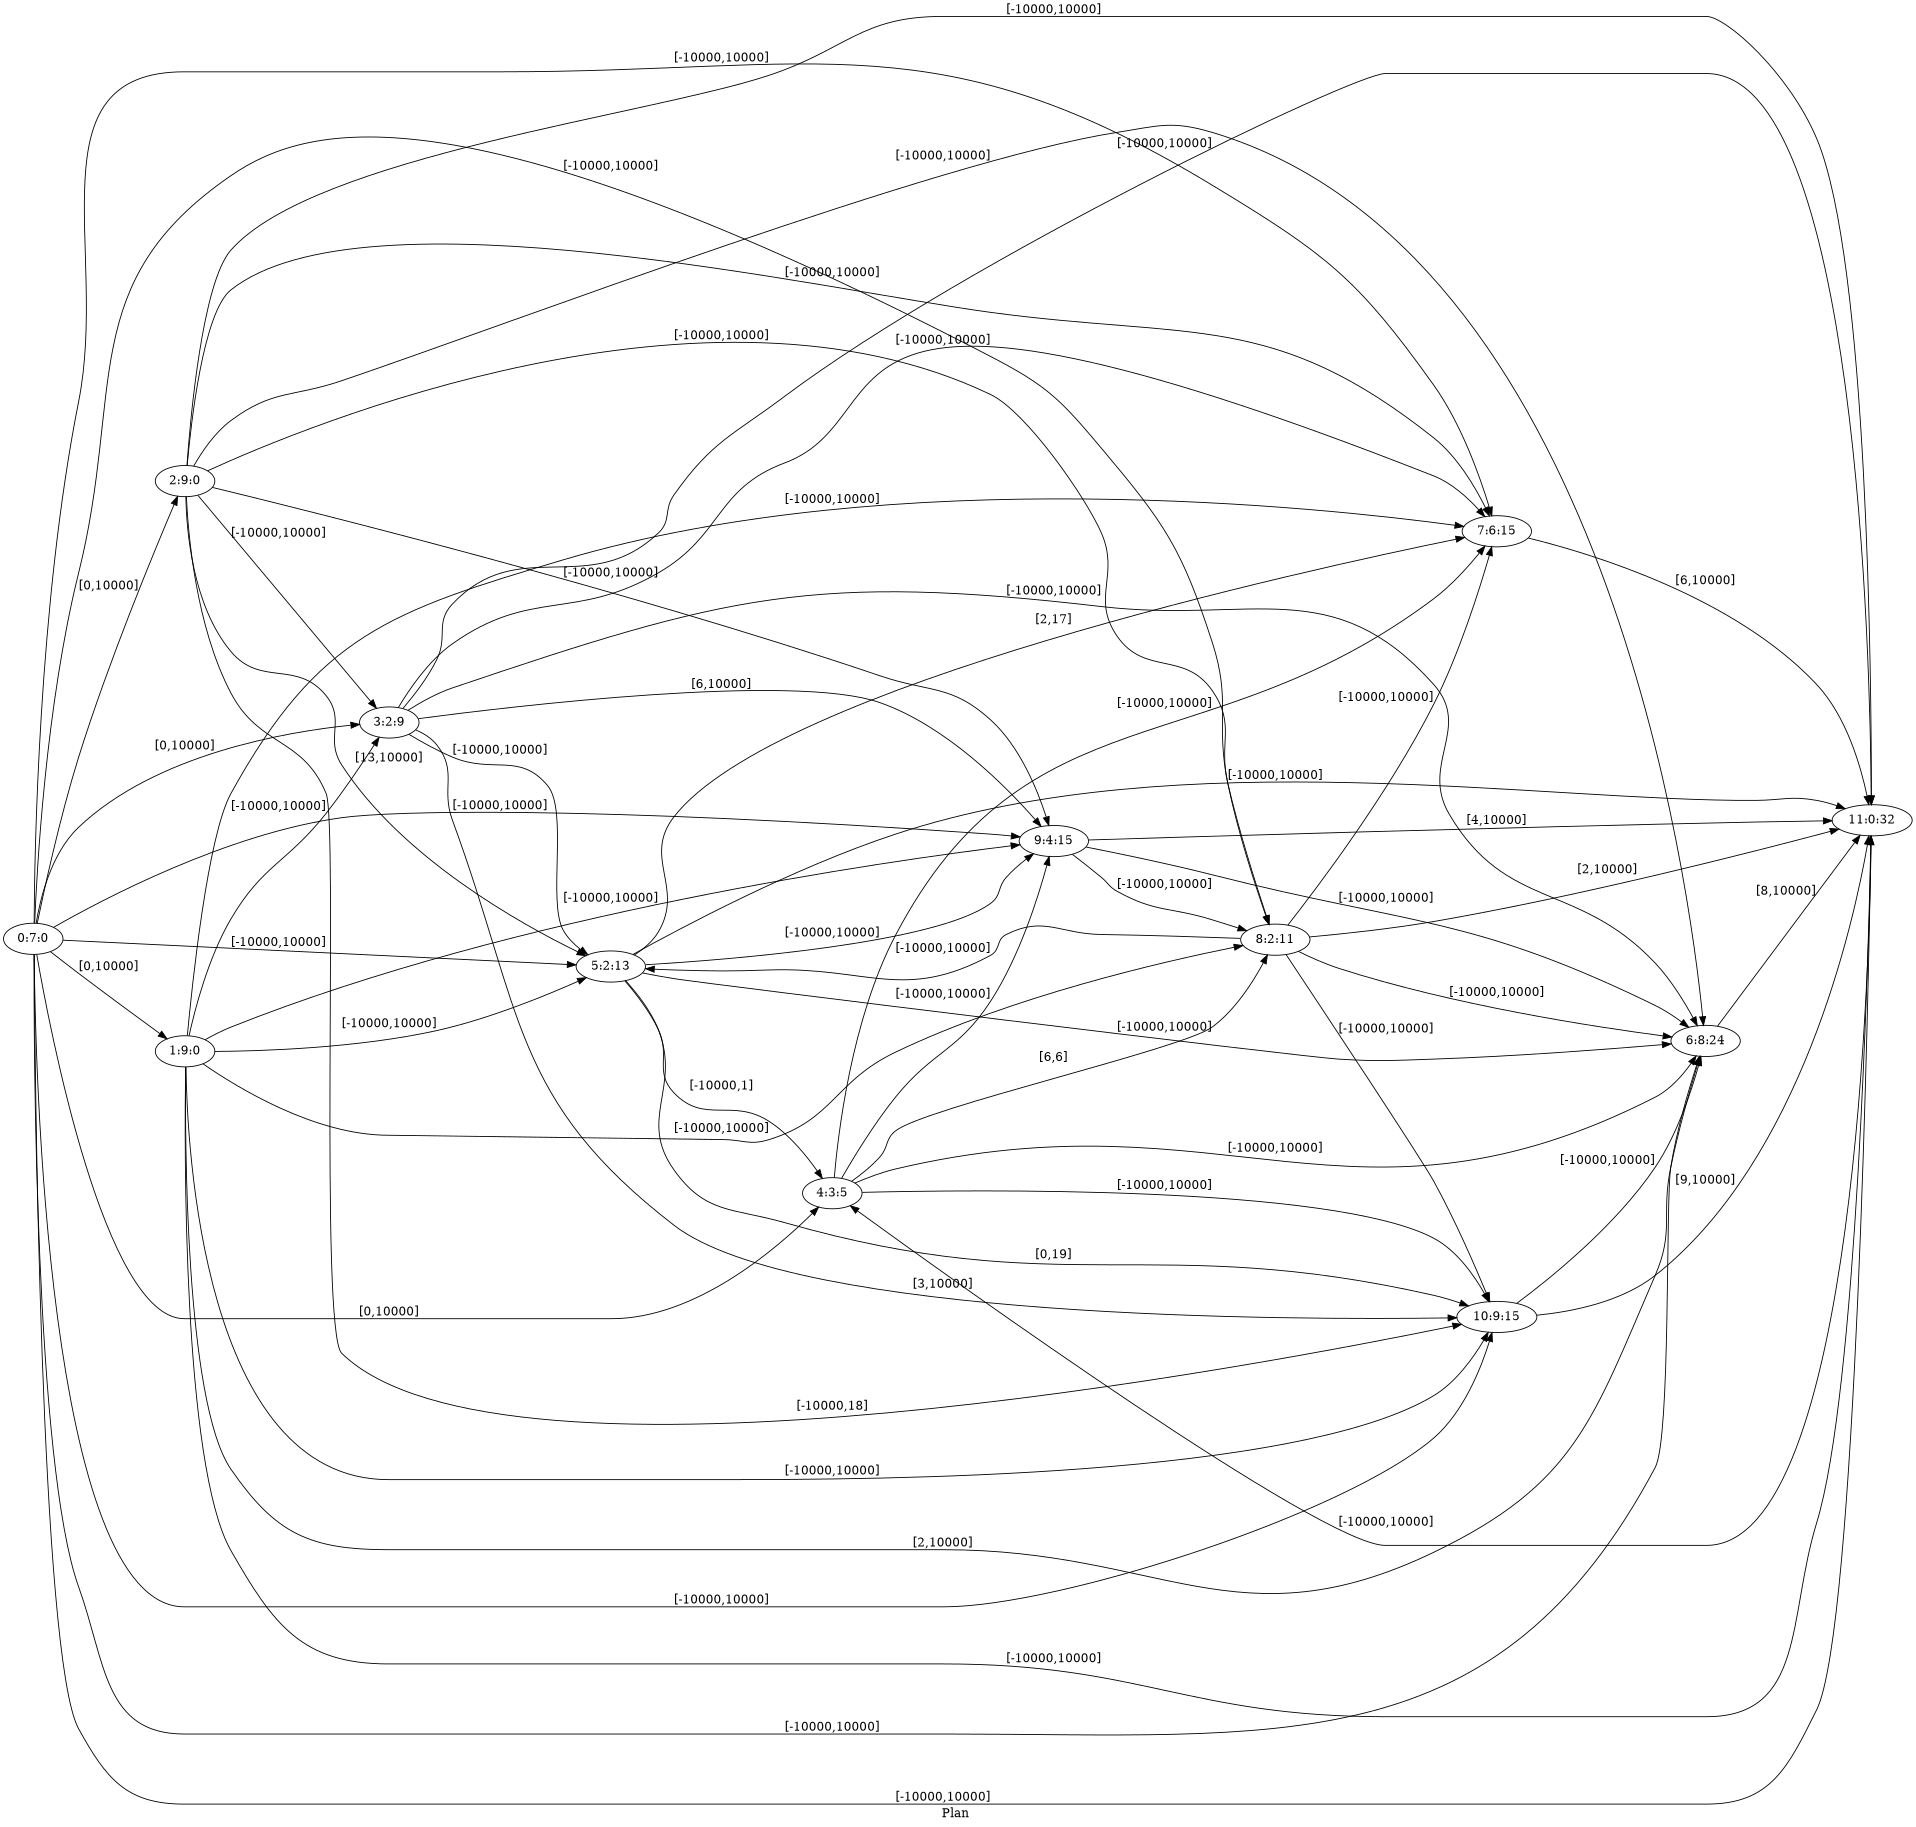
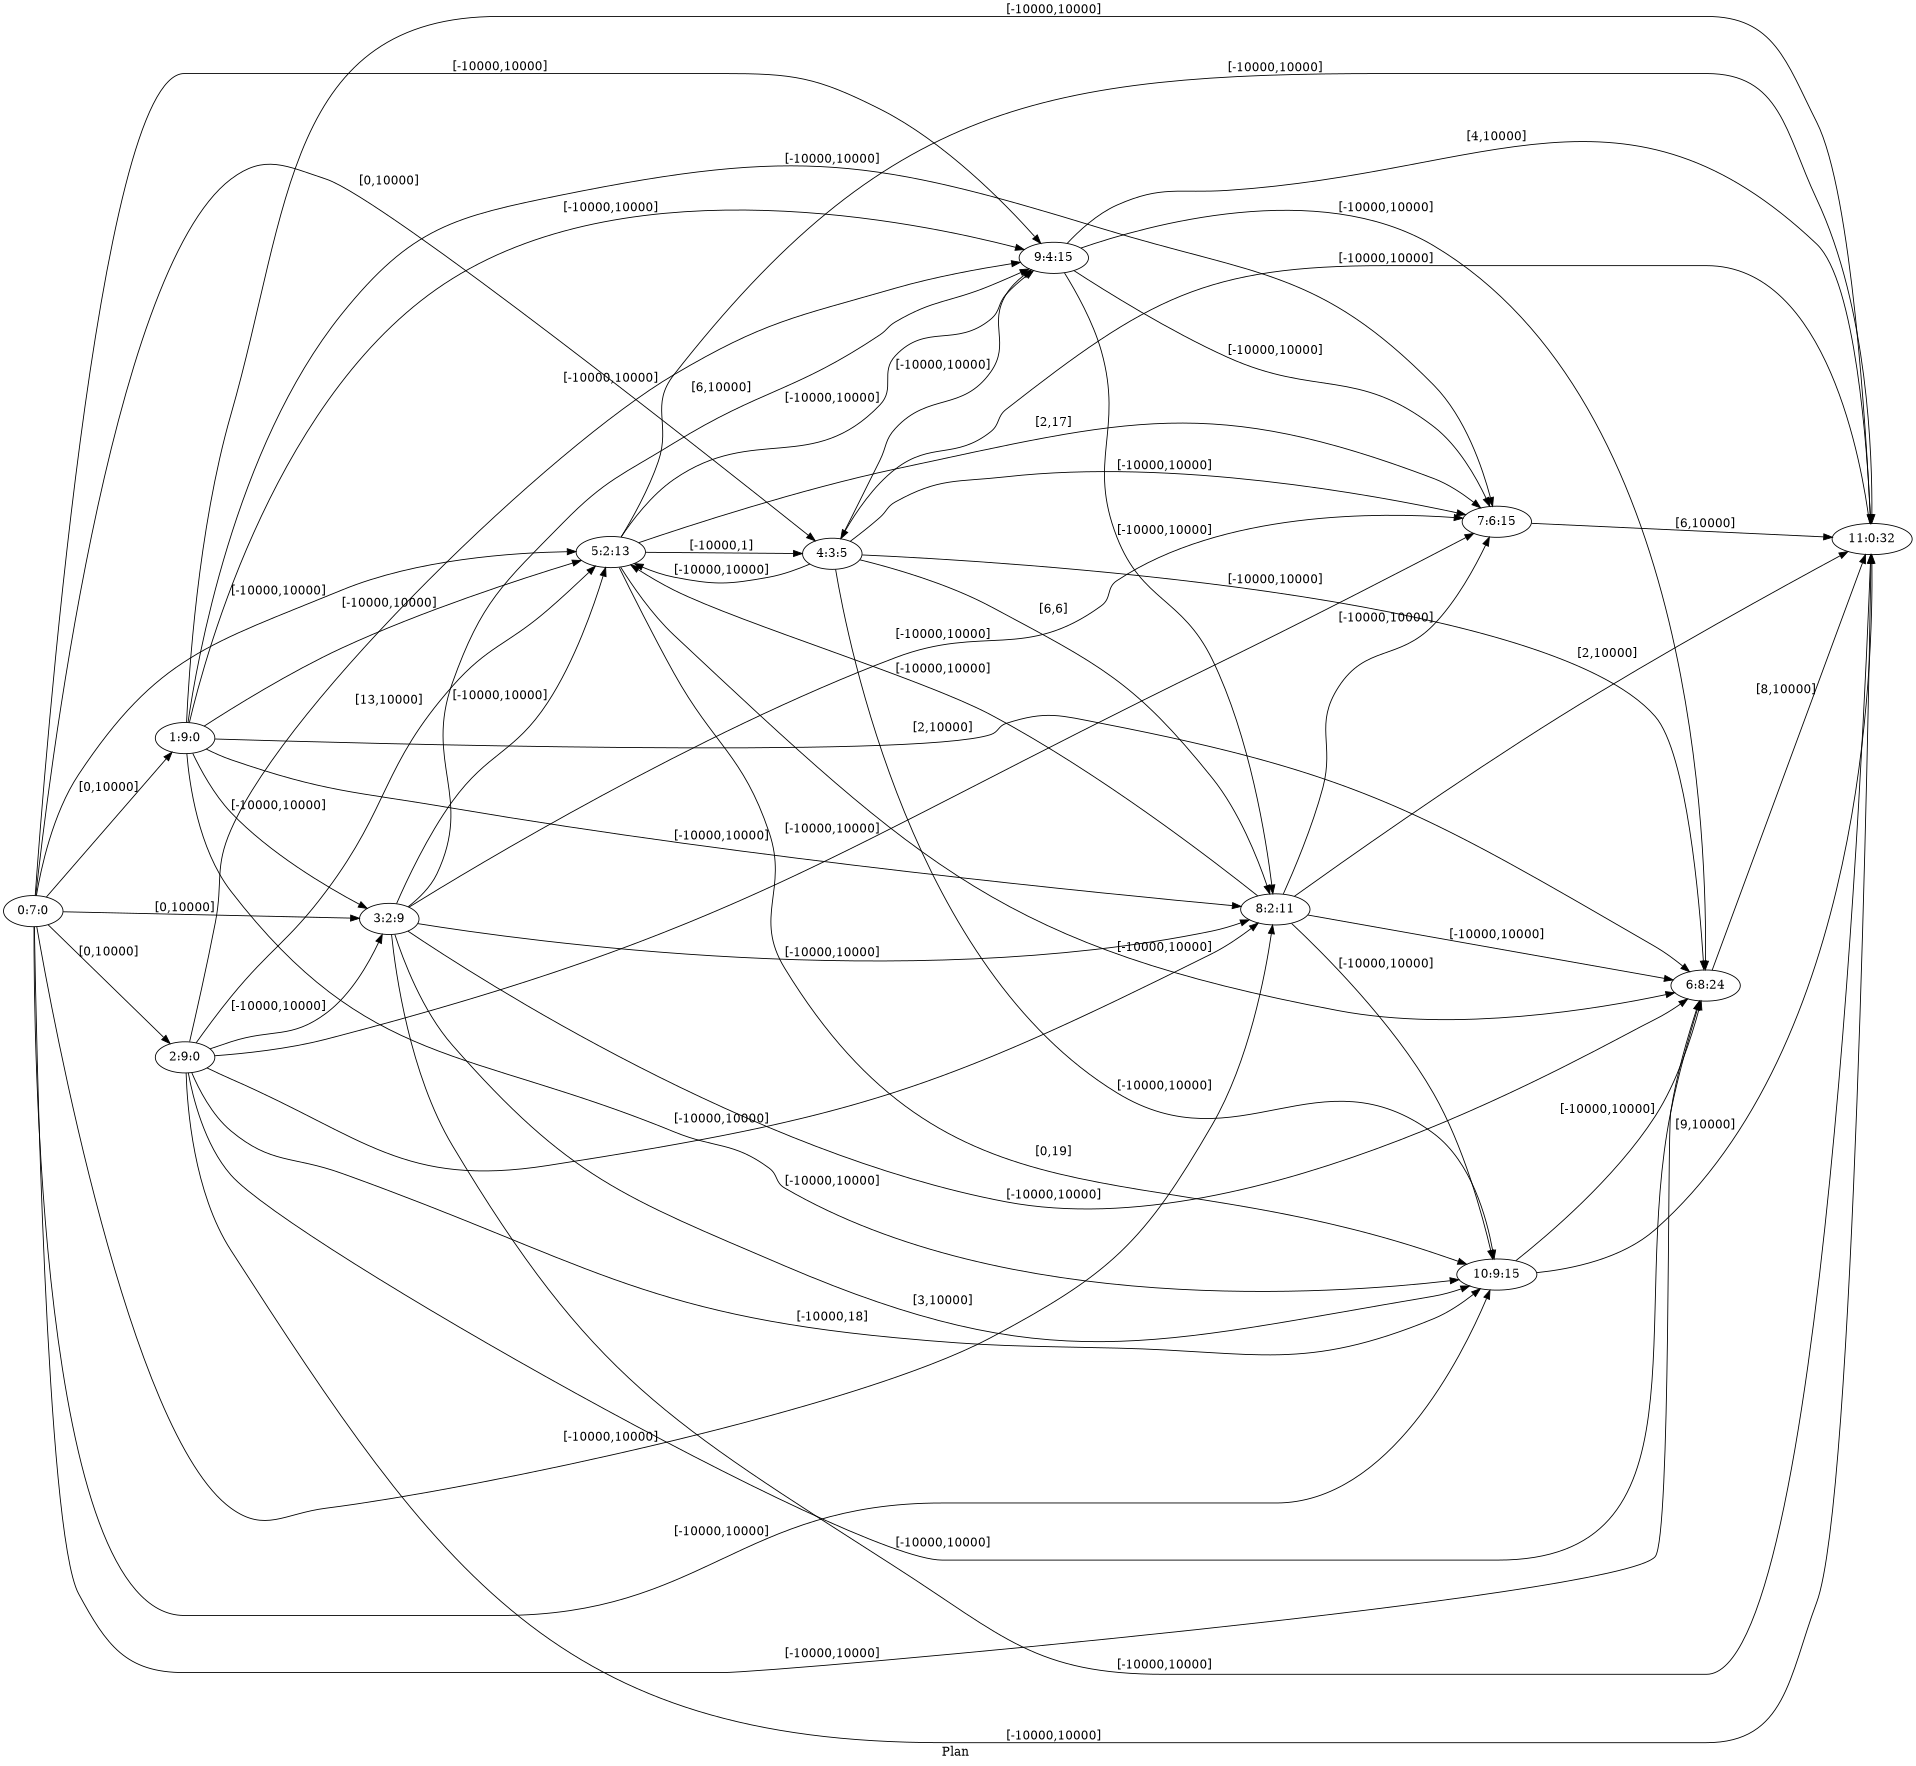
(472, 72) -> (1291, 377)
none -> (726, 583)
none -> (830, 960)
(999, 1804) -> none
